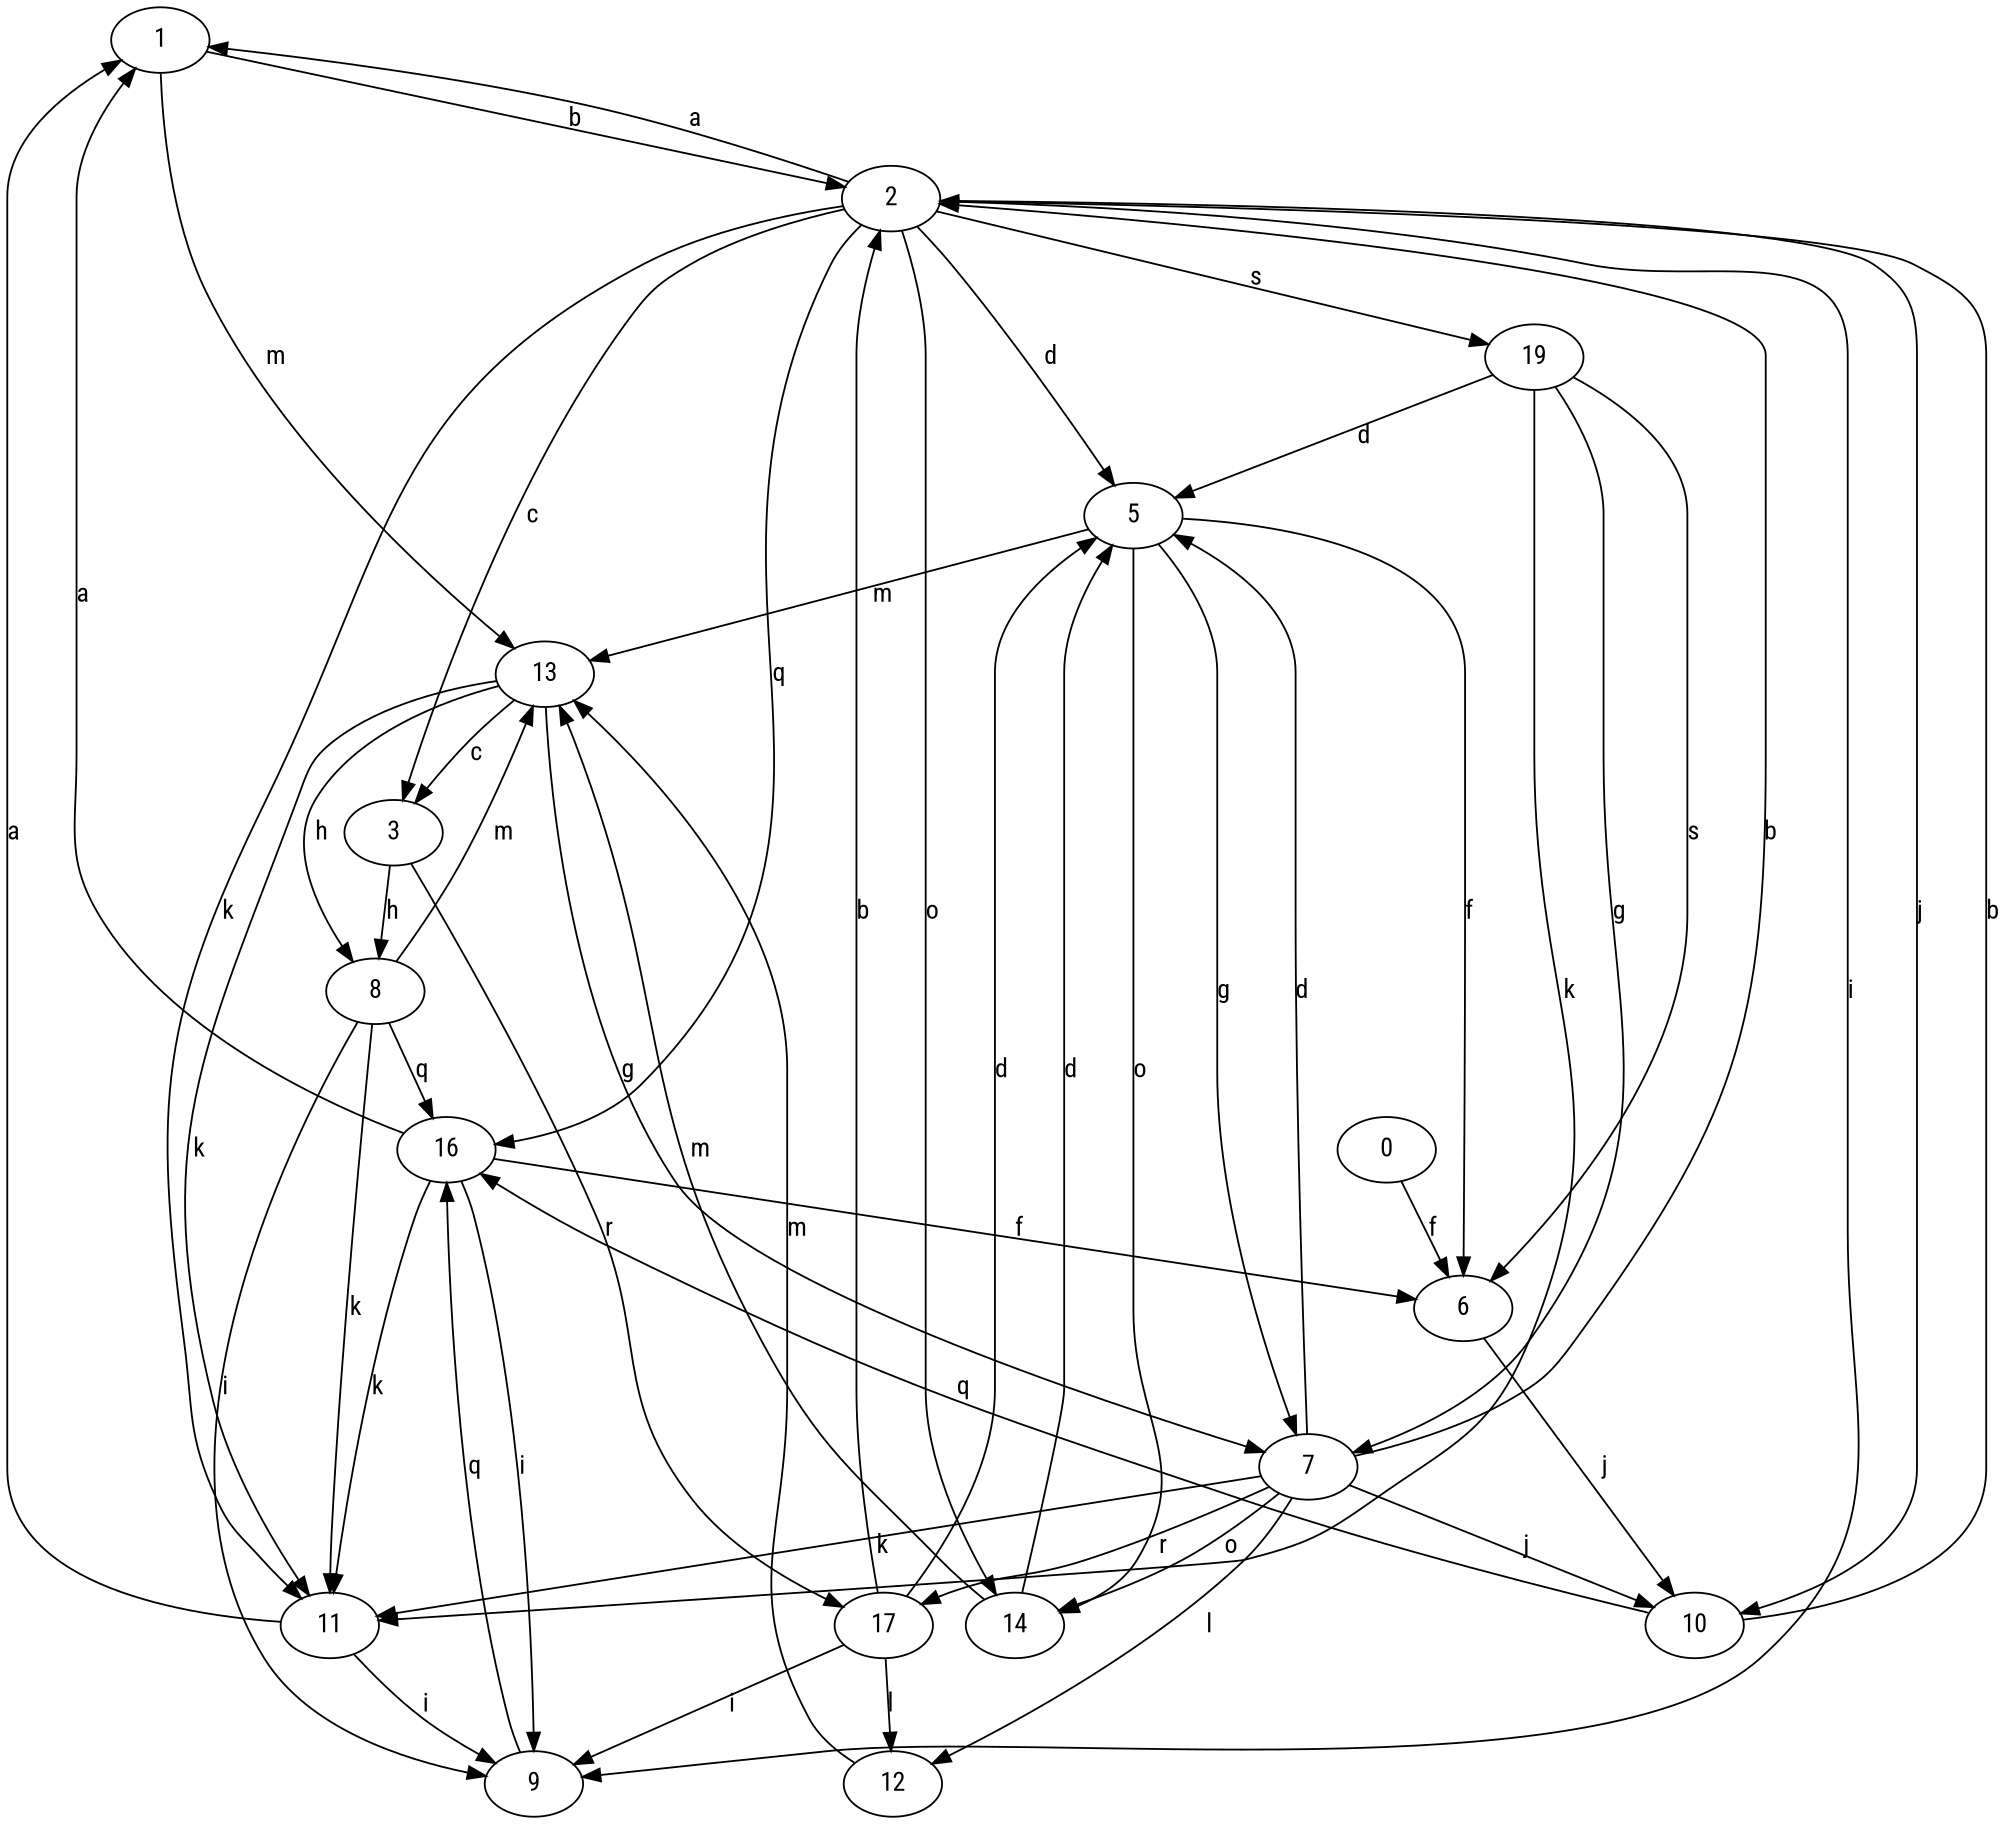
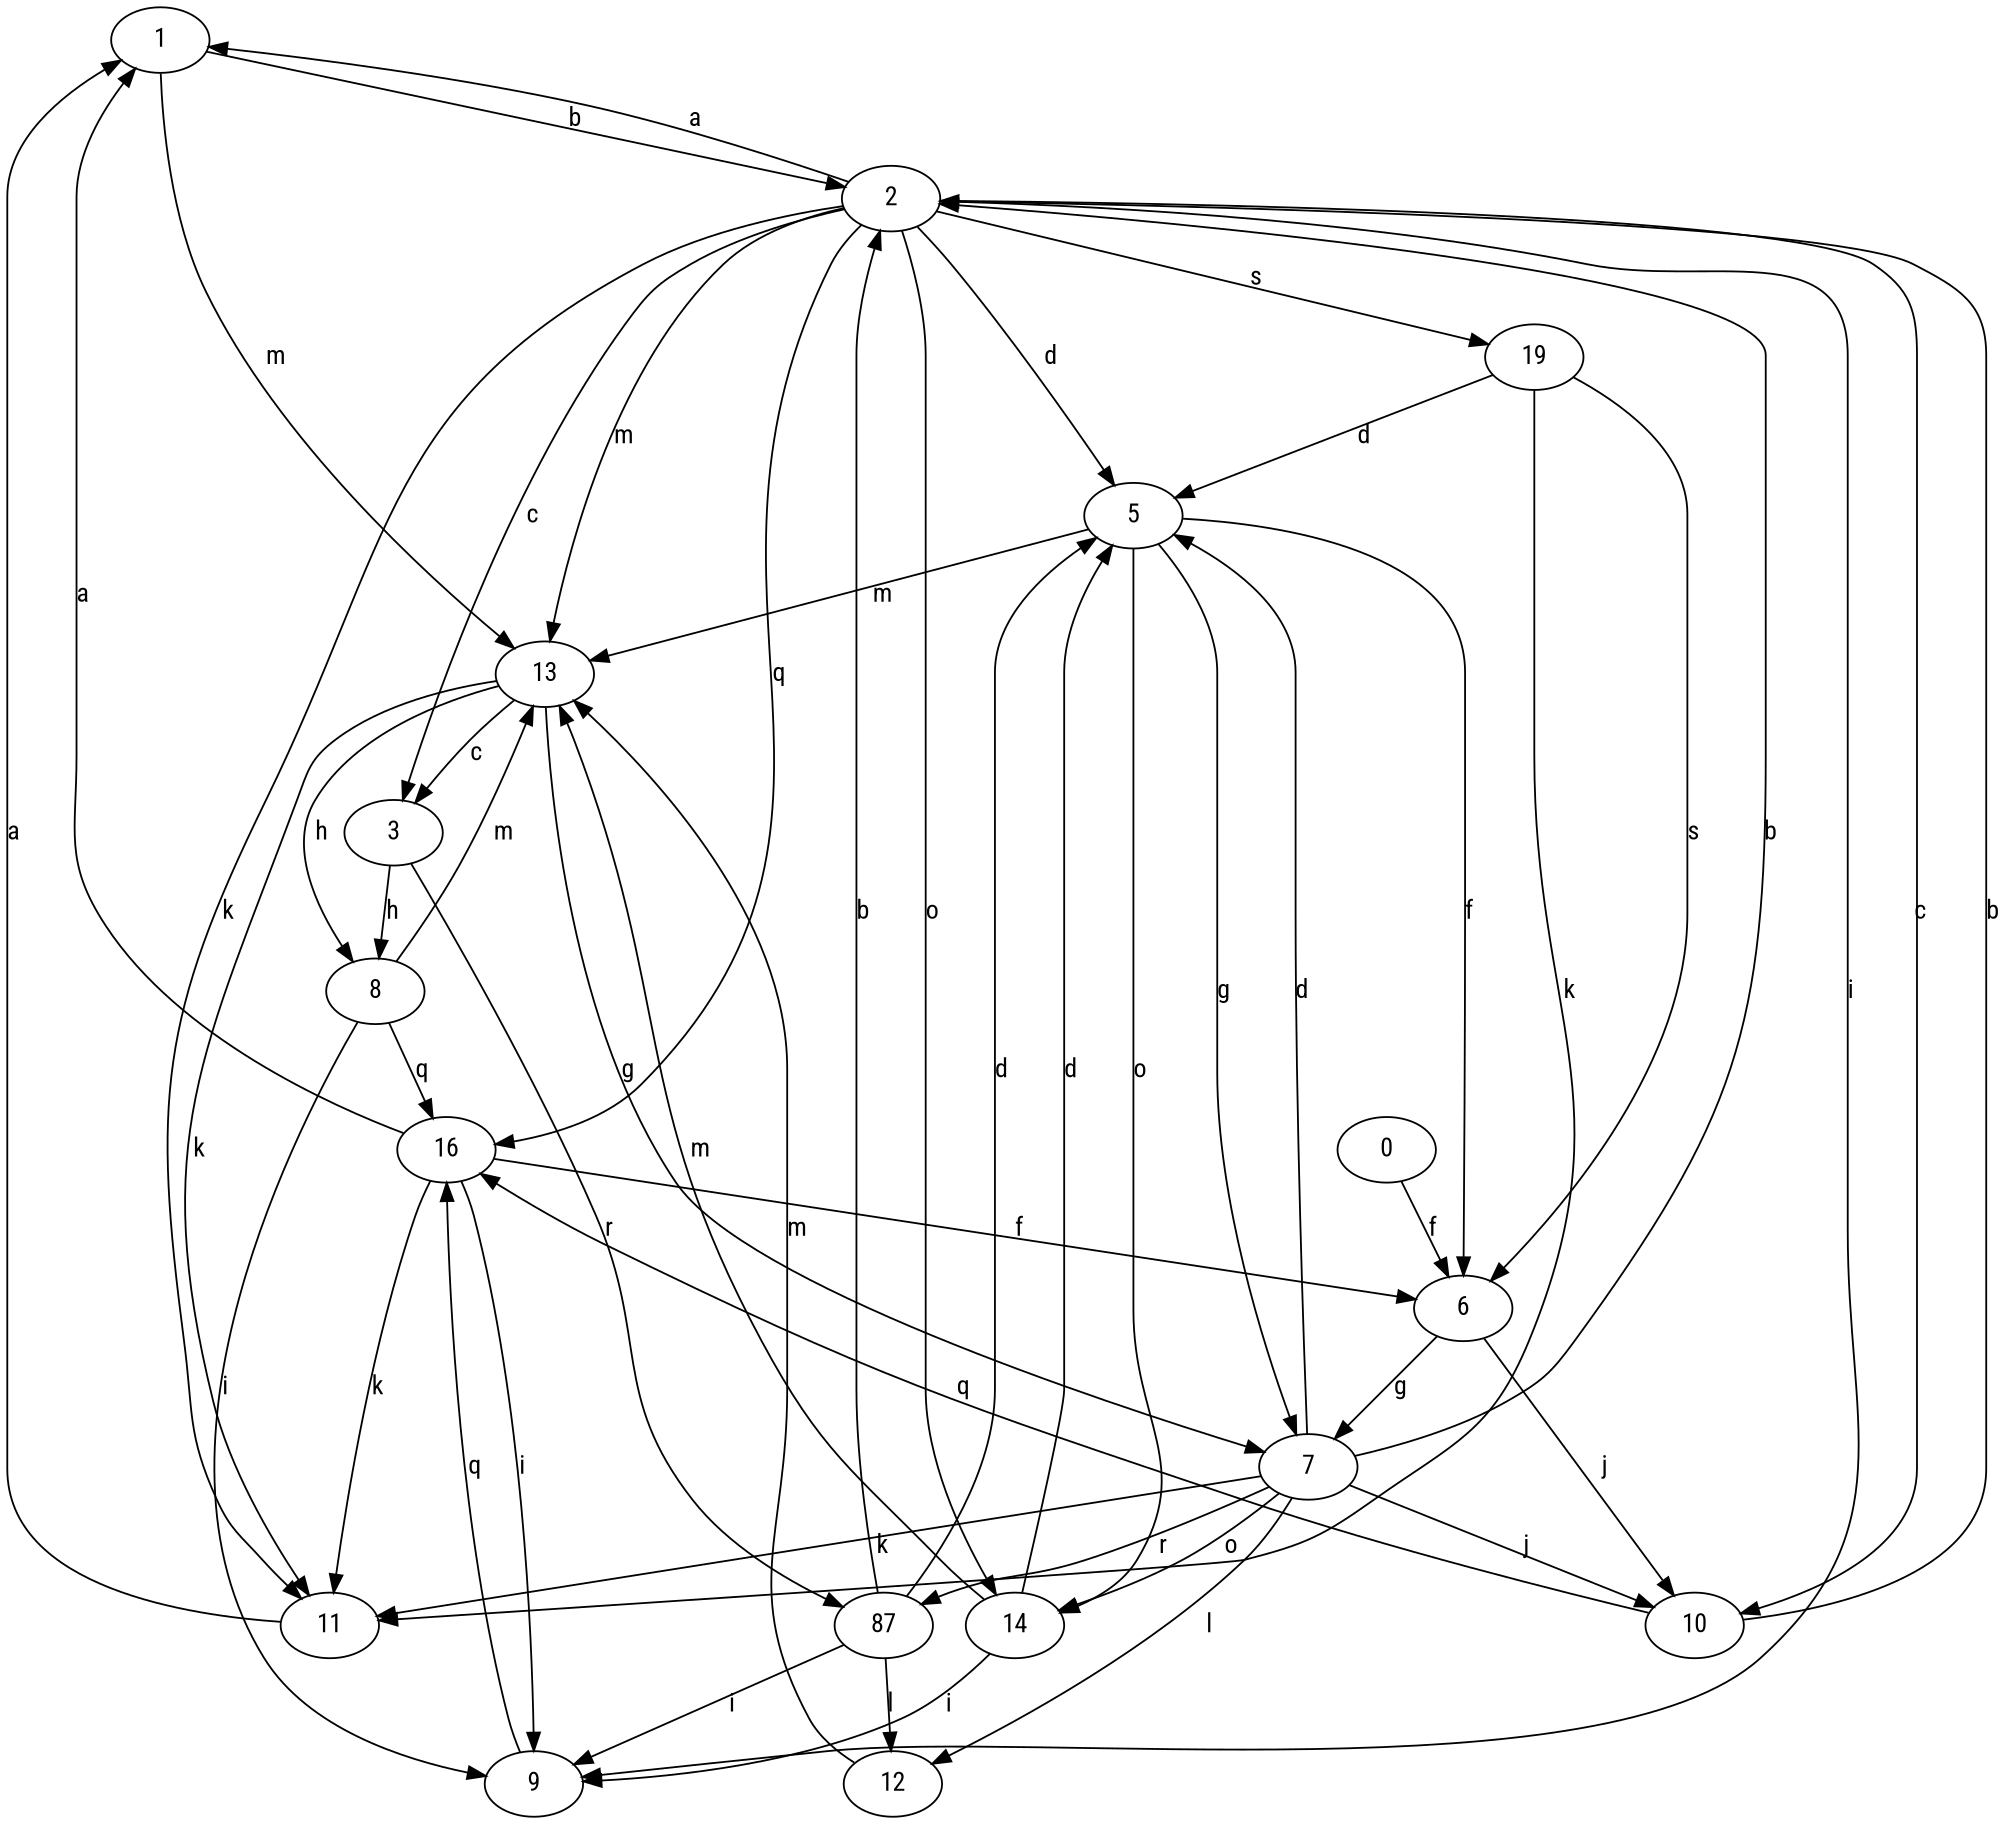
none -> (644, 371)
(1921, 912) -> (1921, 912)
(1617, 965) -> (1392, 1381)
(347, 1299) -> none
(884, 1625) -> (884, 1625)
(412, 1710) -> (848, 1739)
